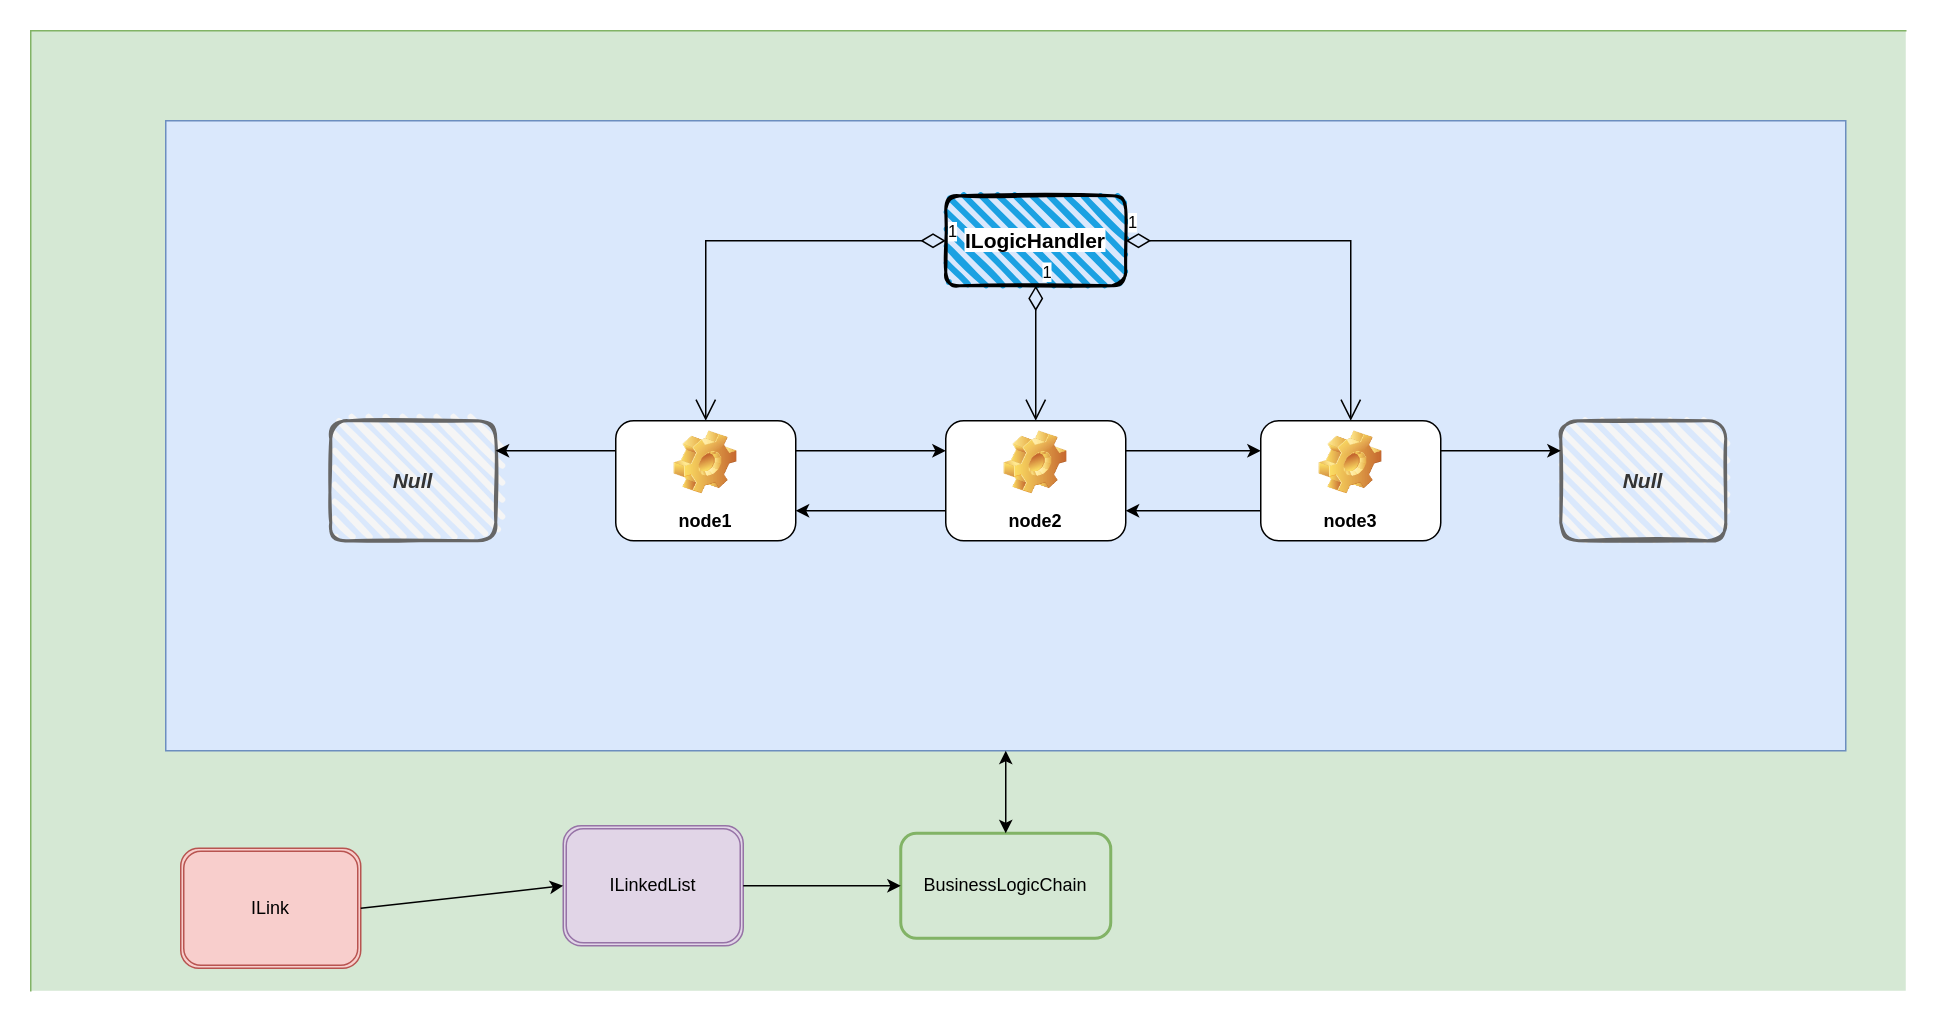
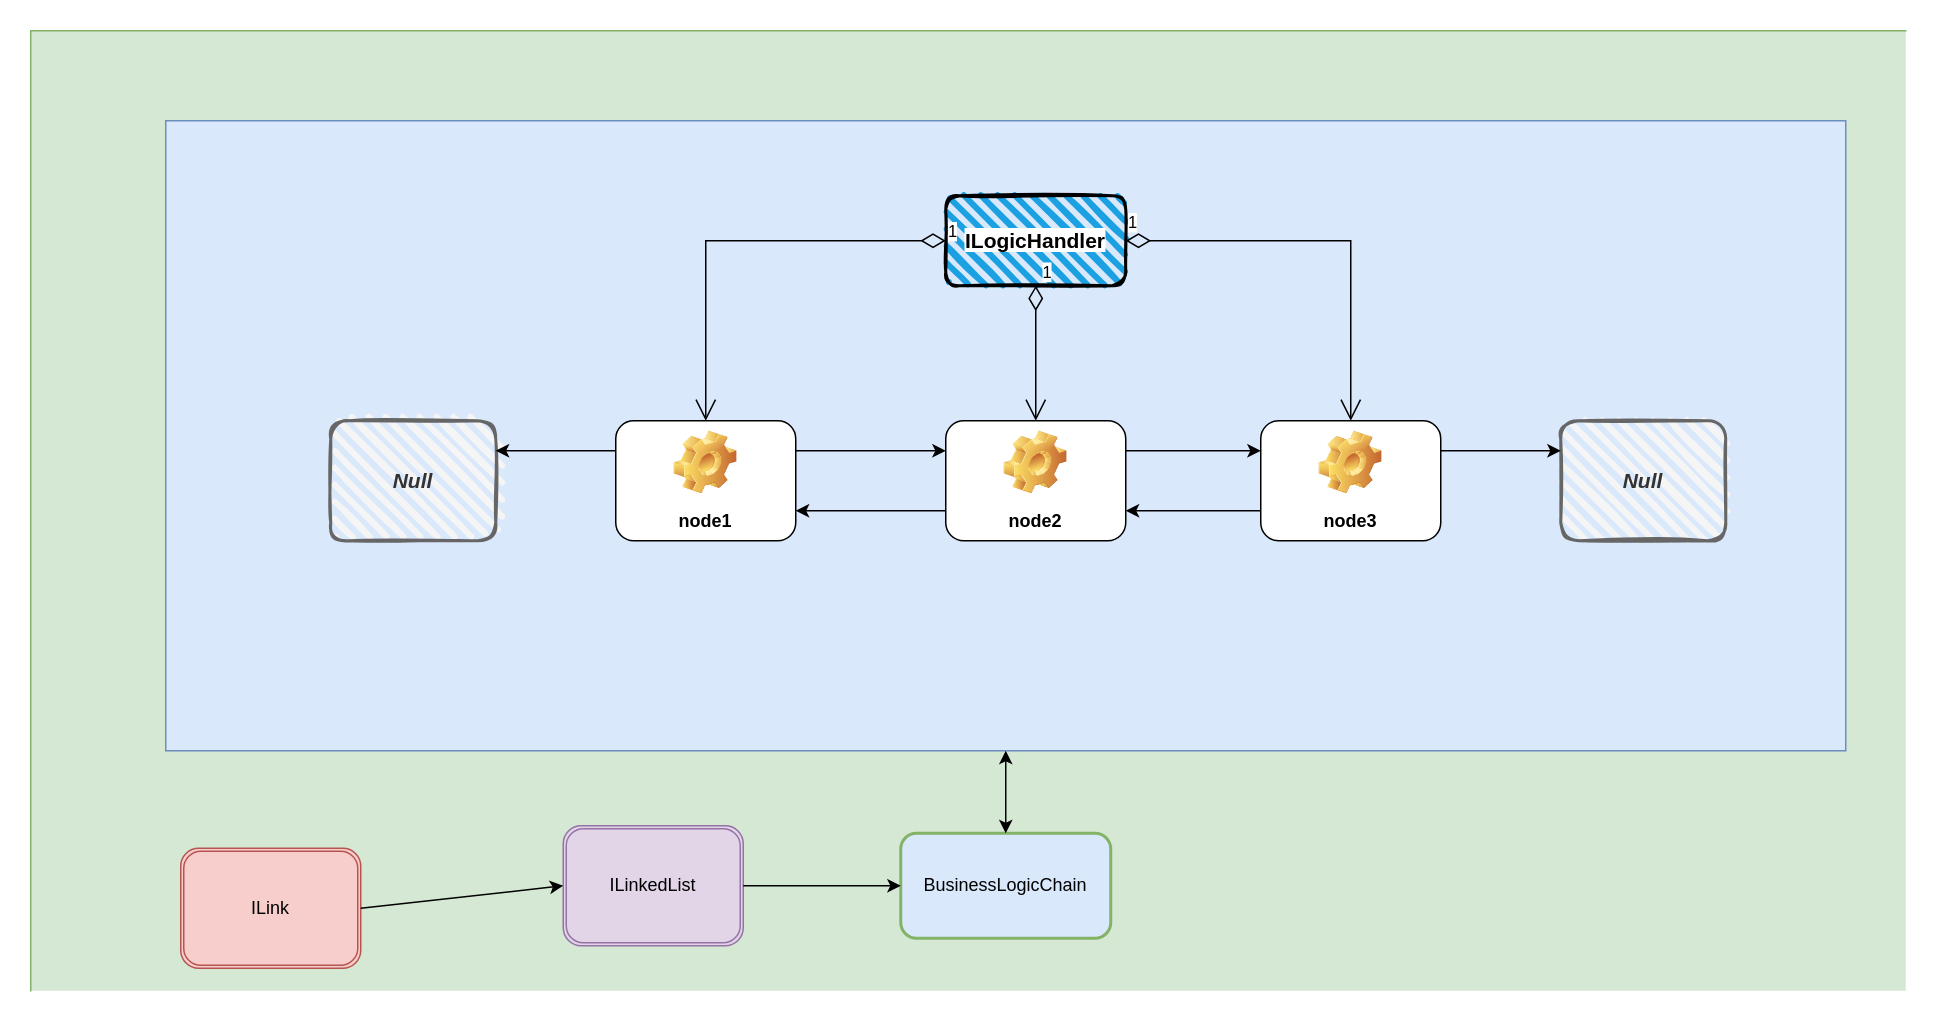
(1006, 886) -> (1006, 886)
